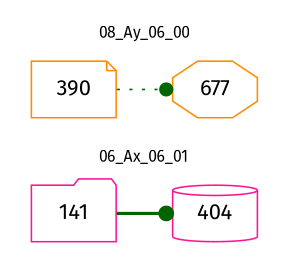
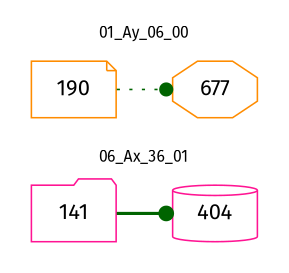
(144, 34) -> (144, 34)
(74, 89) -> (74, 89)
(144, 158) -> (144, 158)
